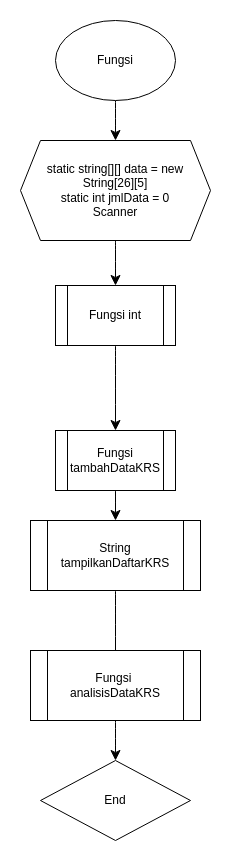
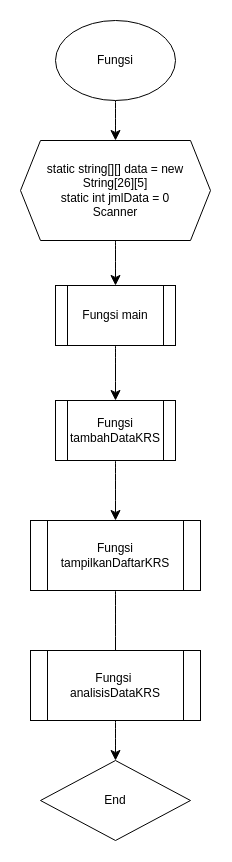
(116, 316) -> (116, 316)
(116, 461) -> (116, 431)
(116, 556) -> (116, 556)
